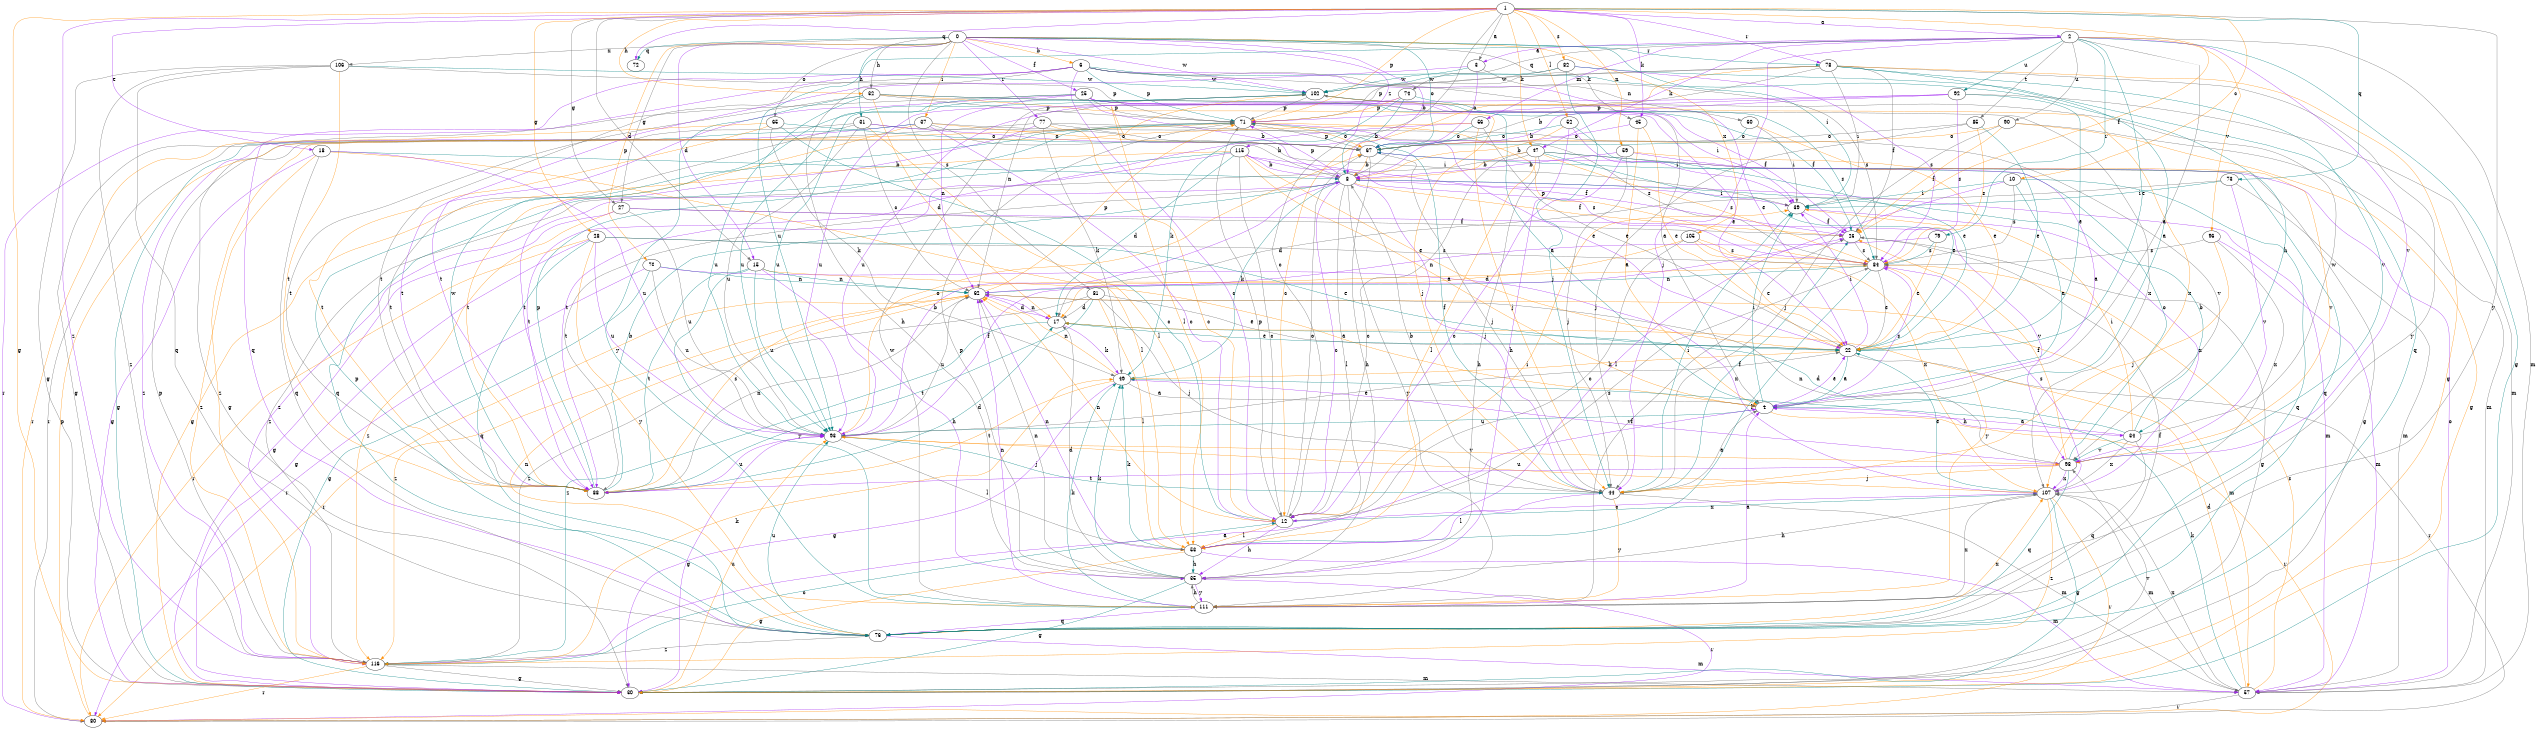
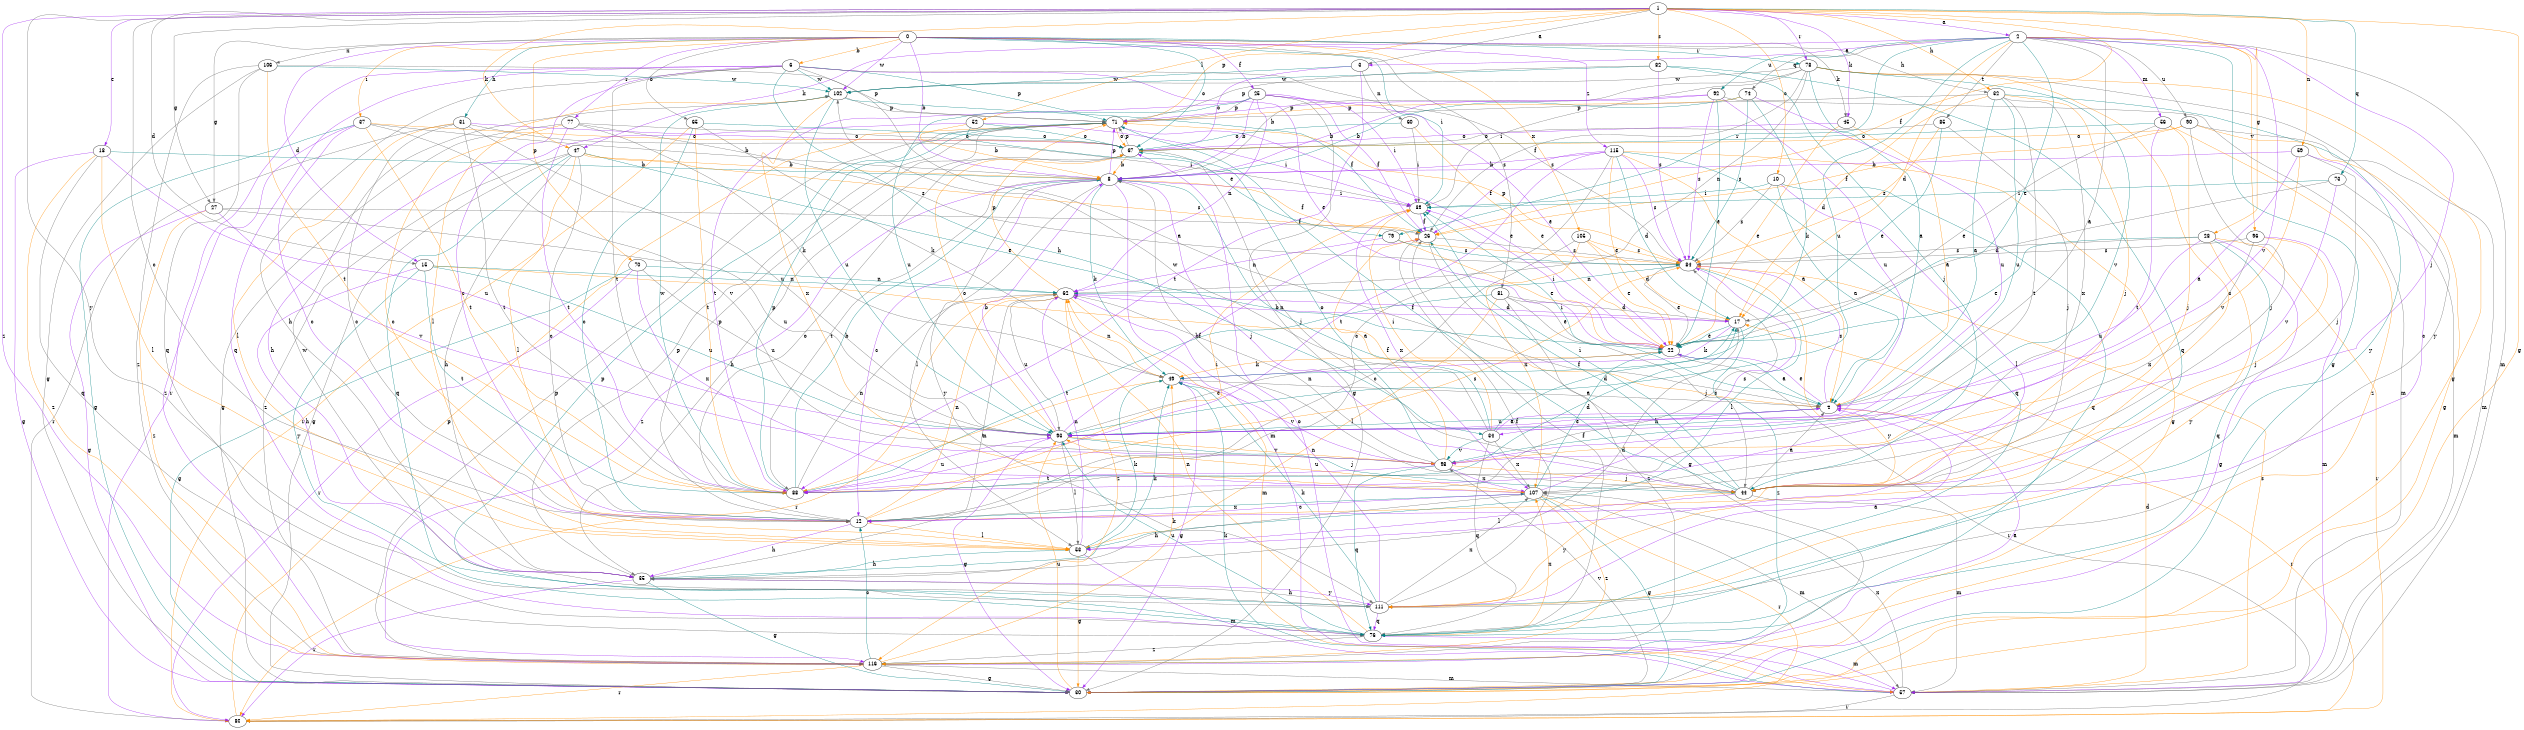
(636, 66) -> none
(1822, 189) -> (1176, 160)
none -> (1892, 190)
(898, 220) -> (438, 434)
